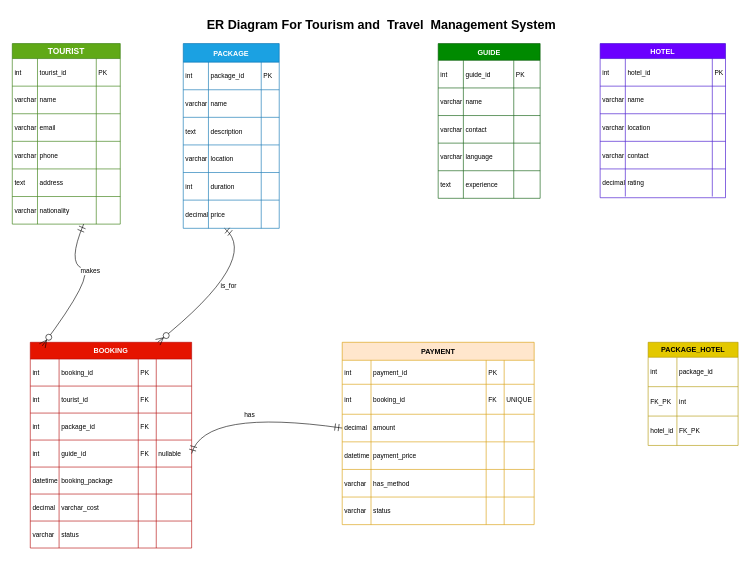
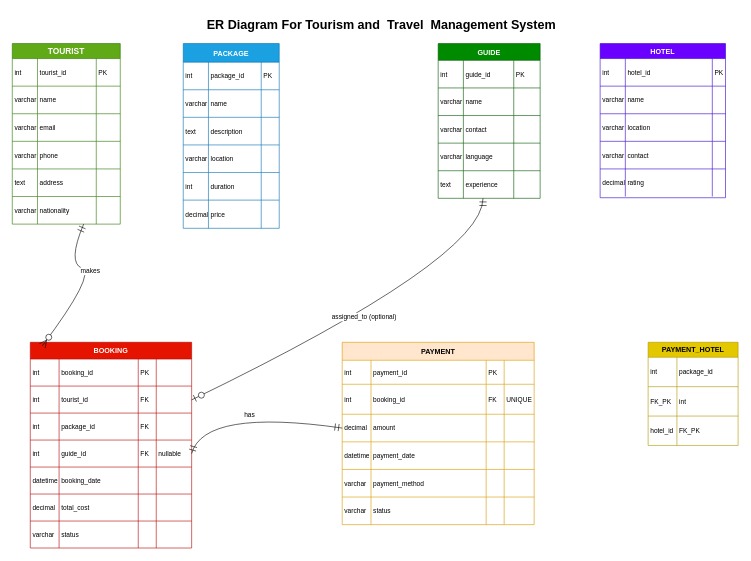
(210, 294) -> none
none -> (351, 316)
(693, 350) -> (693, 350)
(396, 456) -> (395, 456)
(88, 481) -> (83, 481)
(392, 484) -> (399, 484)
(83, 508) -> (79, 508)
